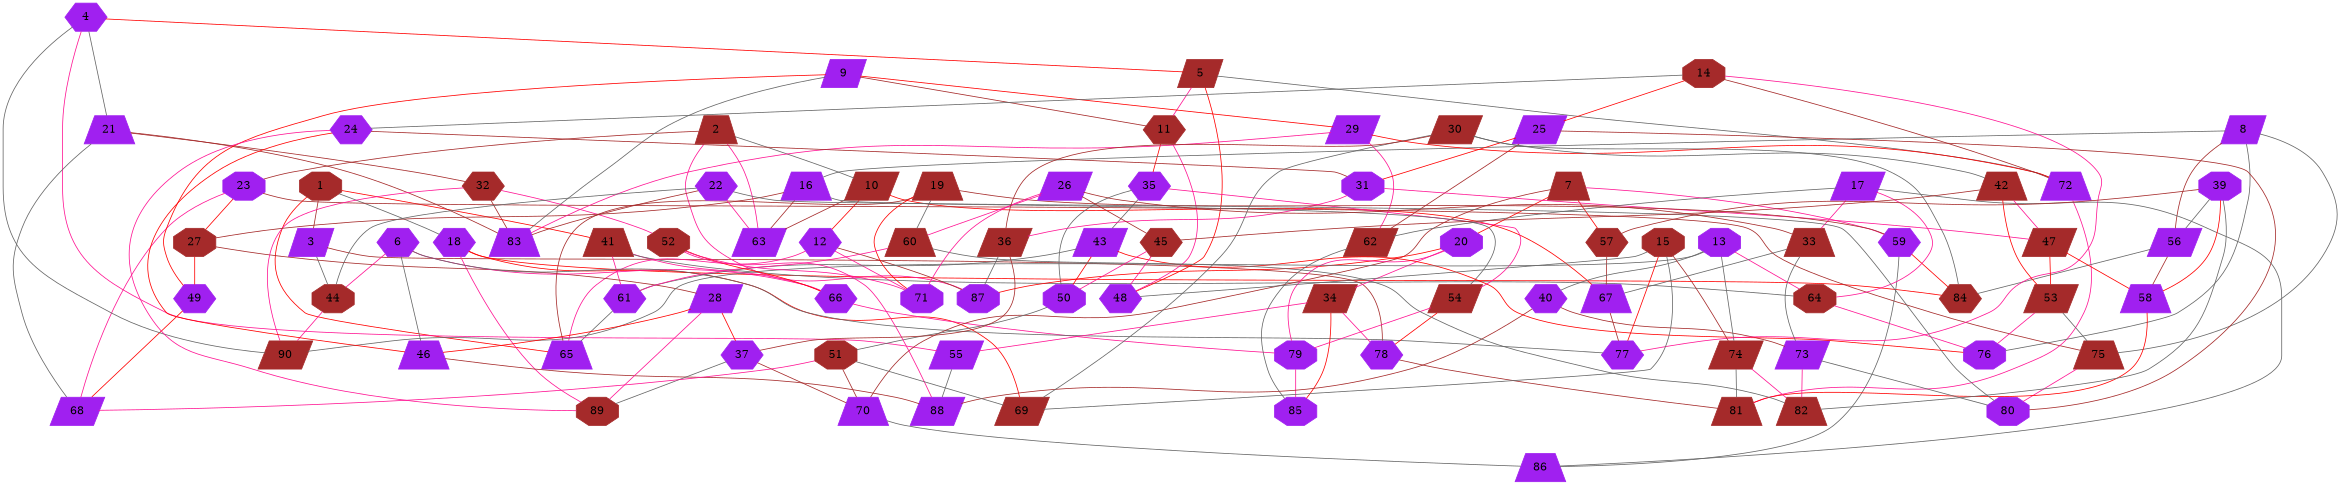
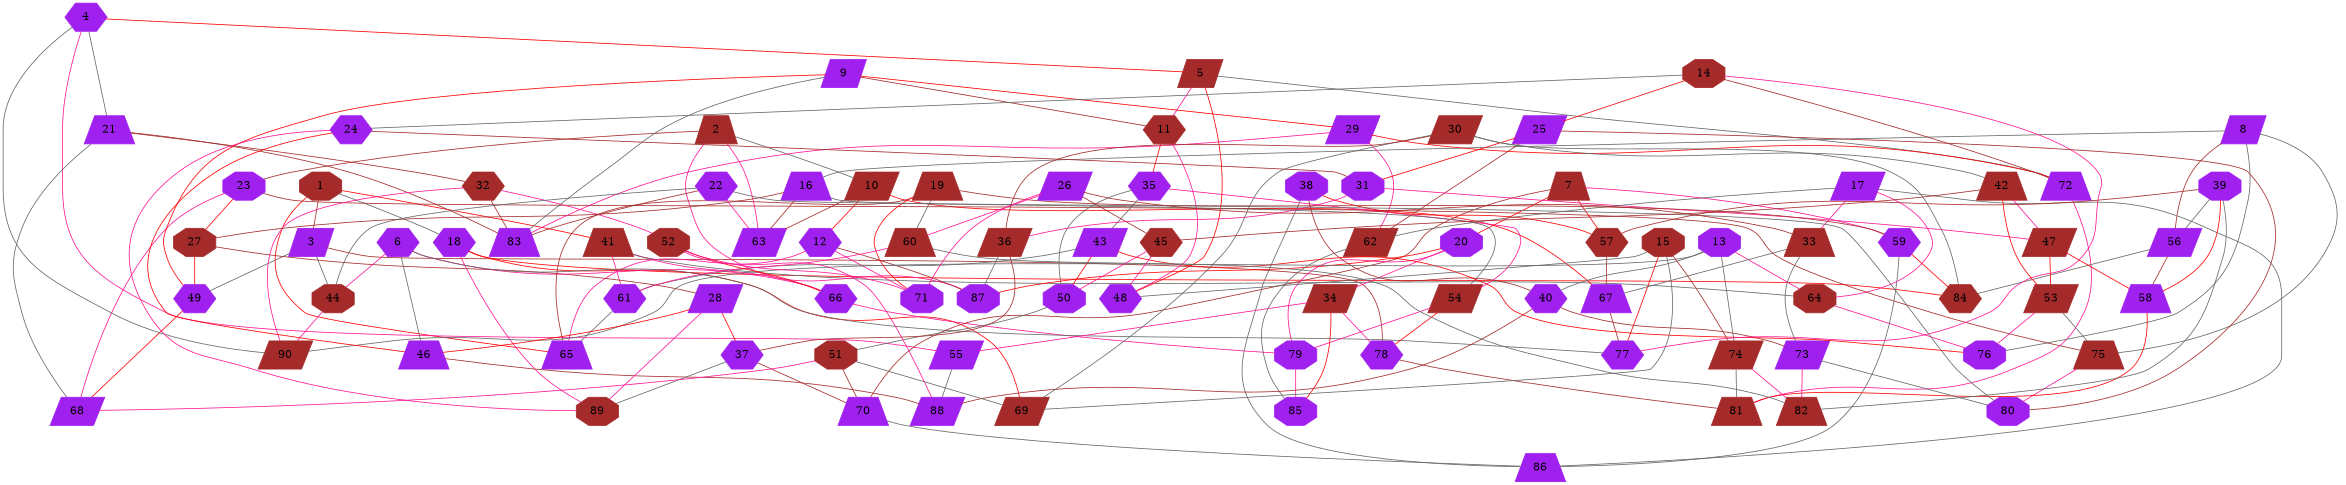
none -> (1307, 186)
none -> (250, 272)
